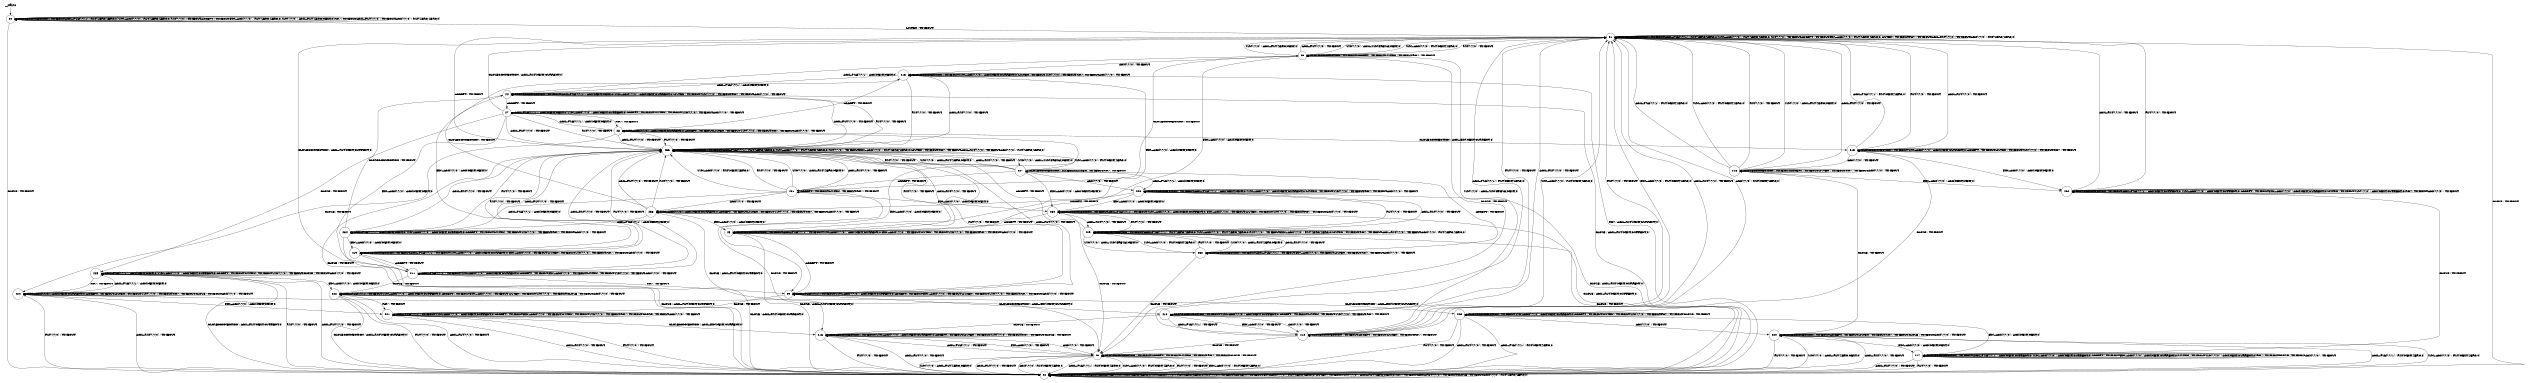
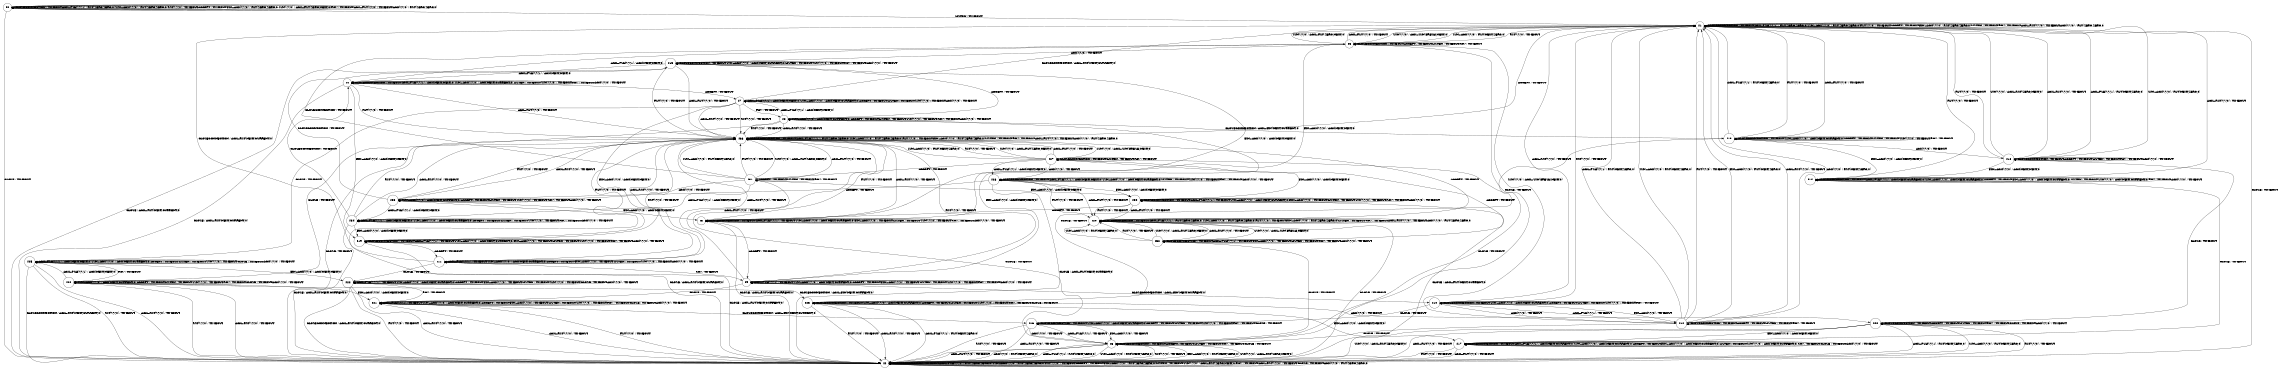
(10, 6) -> none
(2067, 191) -> (1810, 180)
(1634, 222) -> (153, 211)
(1095, 273) -> (1490, 186)
(731, 292) -> (370, 256)
